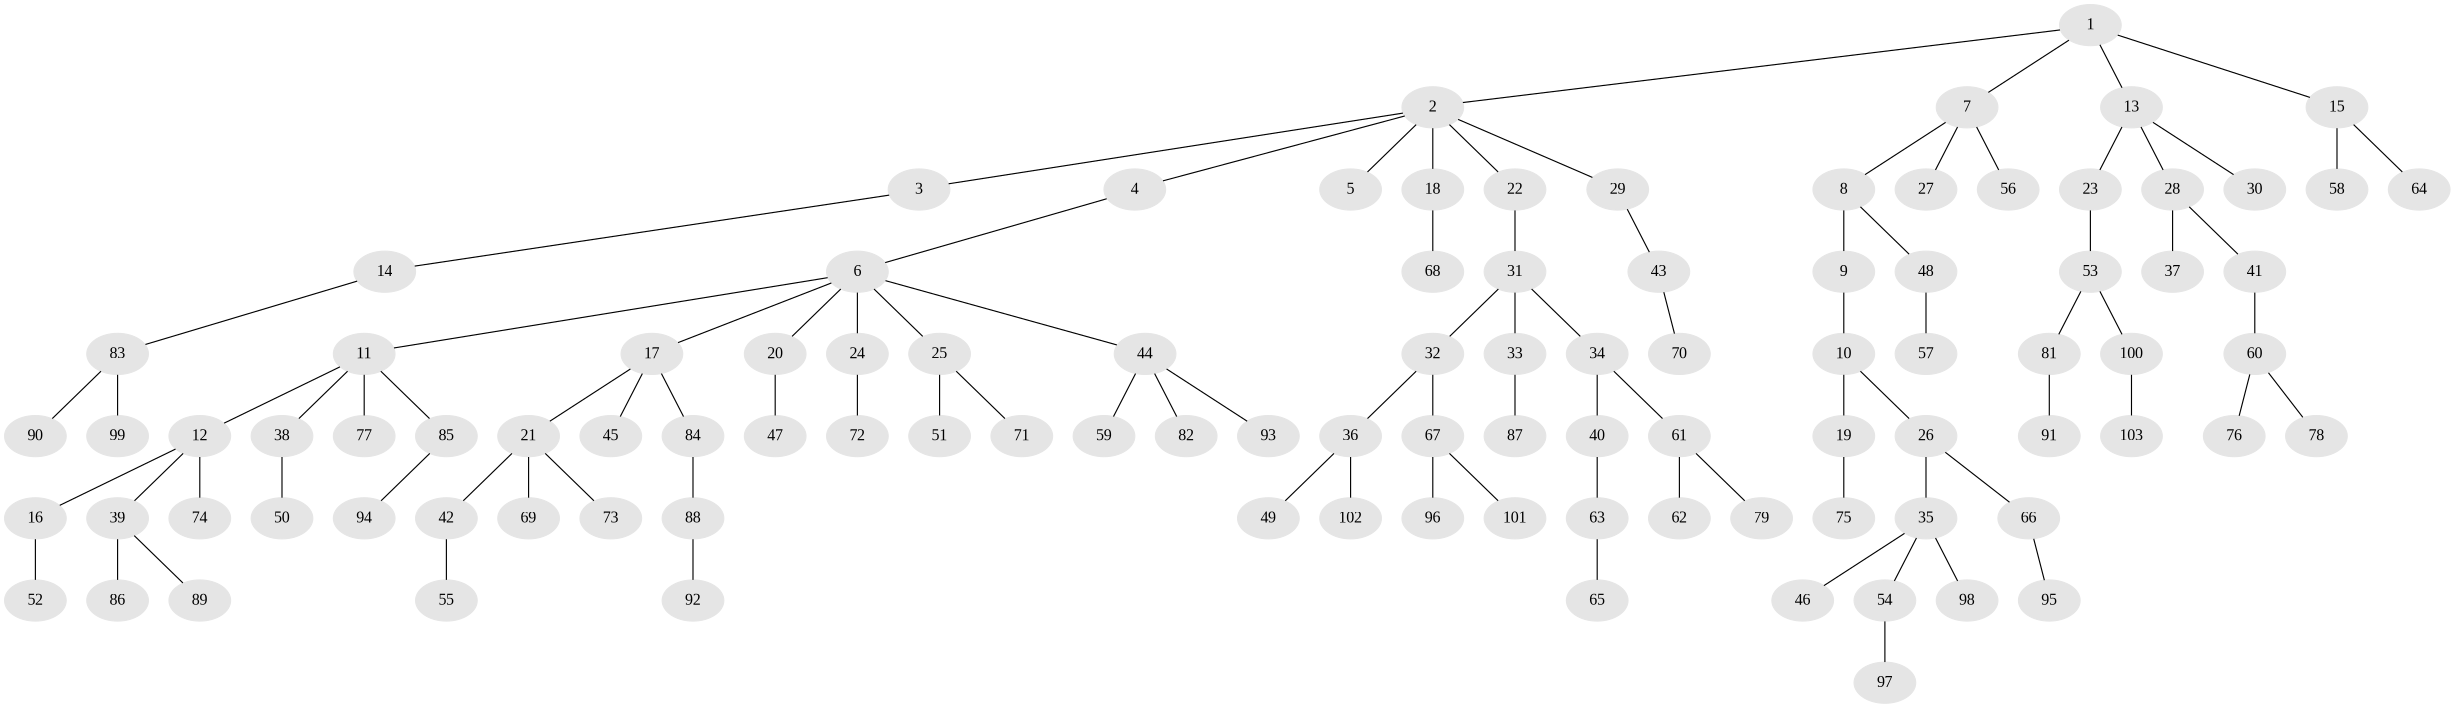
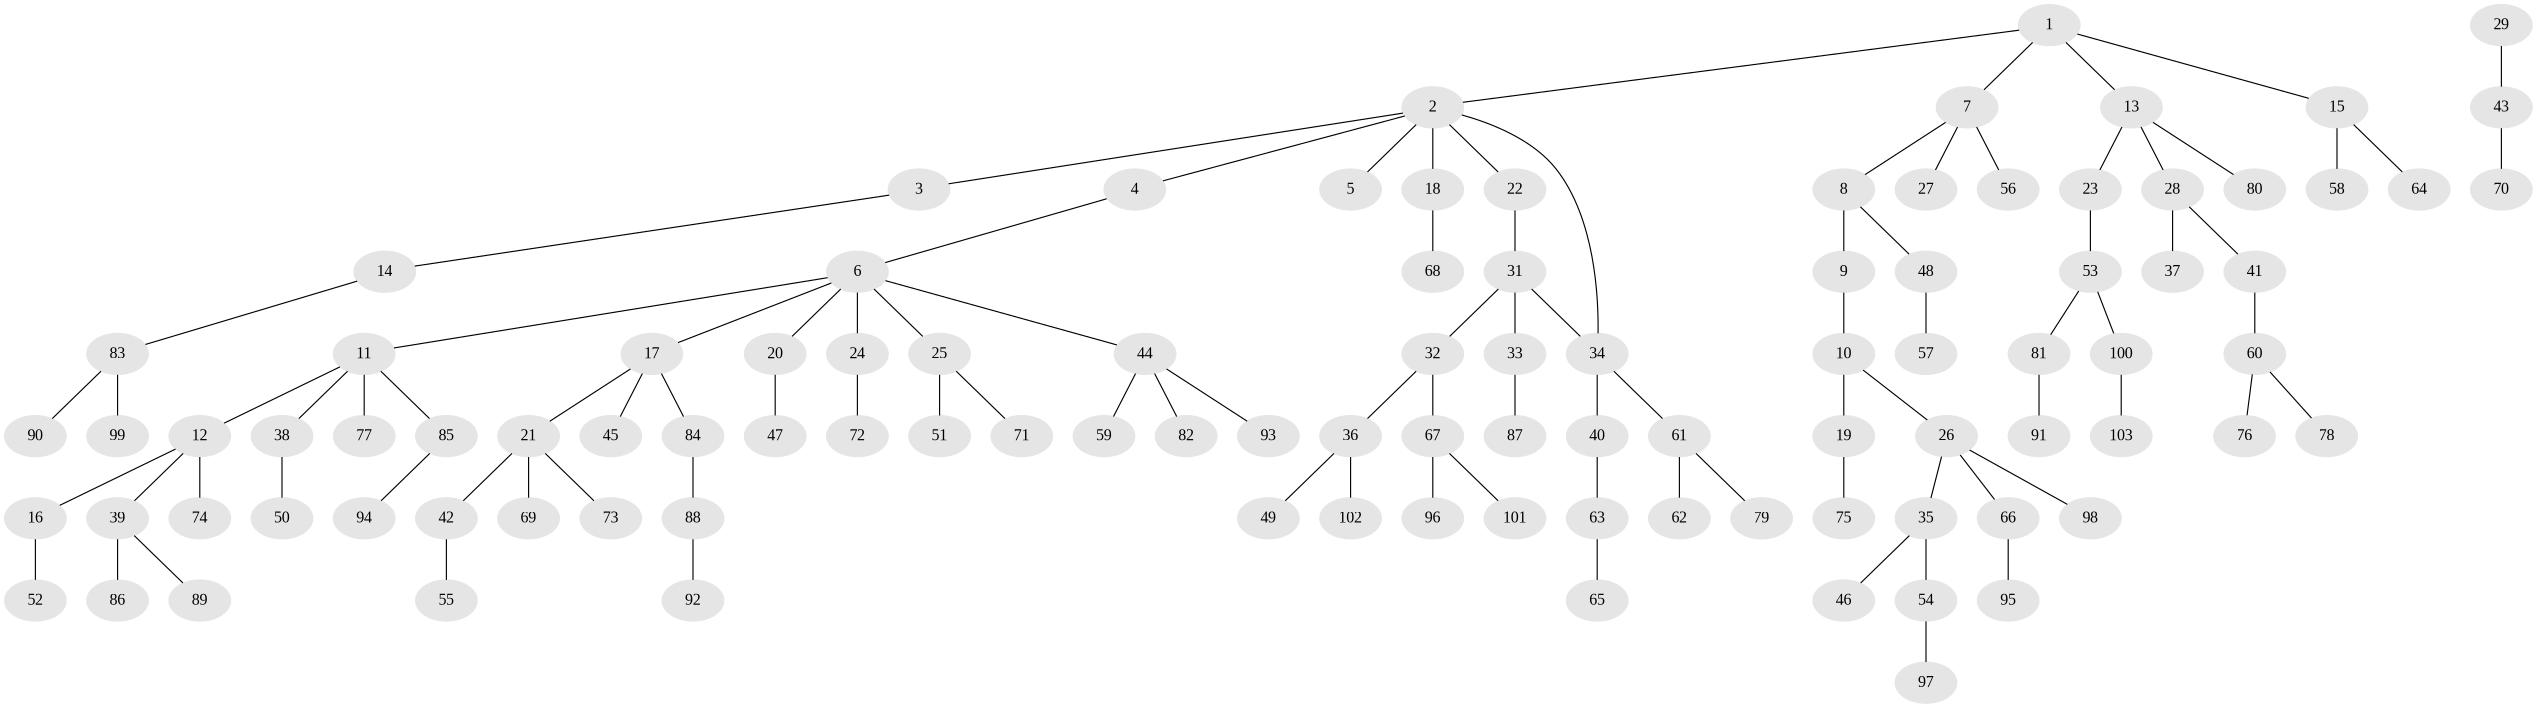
(1525, 148) -> (1572, 196)
(2255, 190) -> (2255, 190)
(1947, 559) -> (2018, 477)
